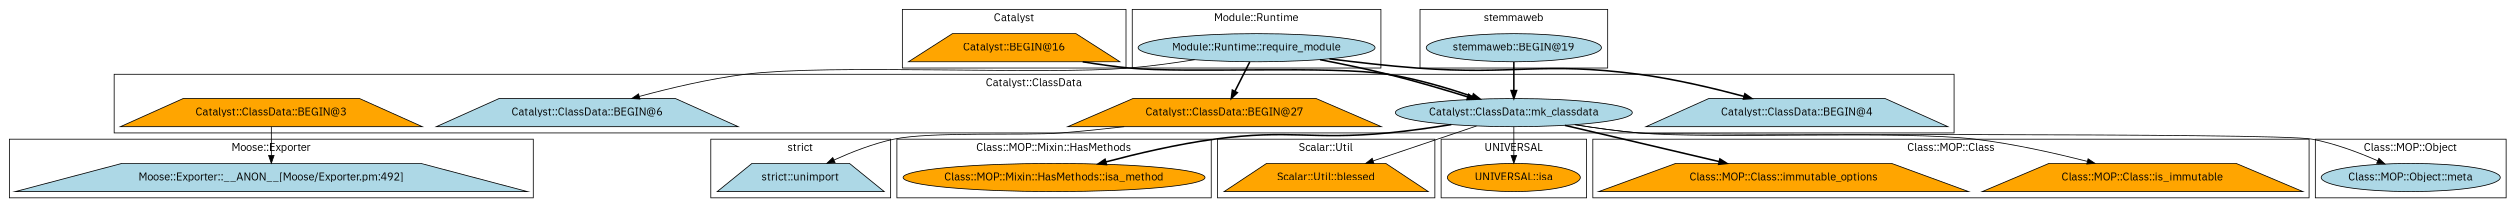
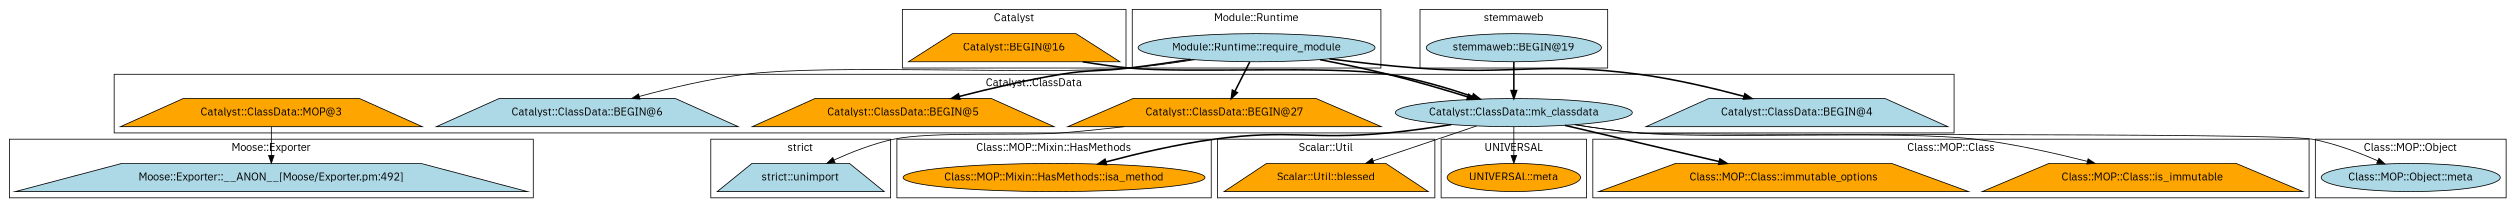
(271, 113) -> (271, 113)
none -> (903, 113)
(1514, 178) -> (1514, 178)
